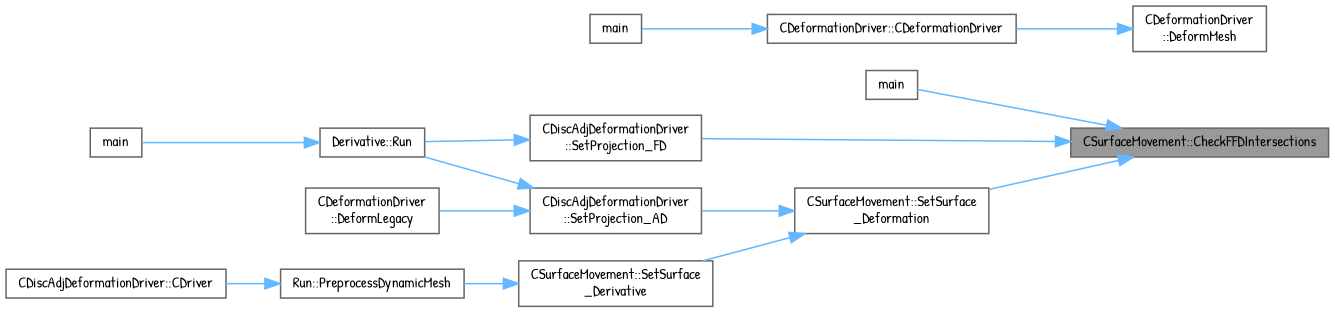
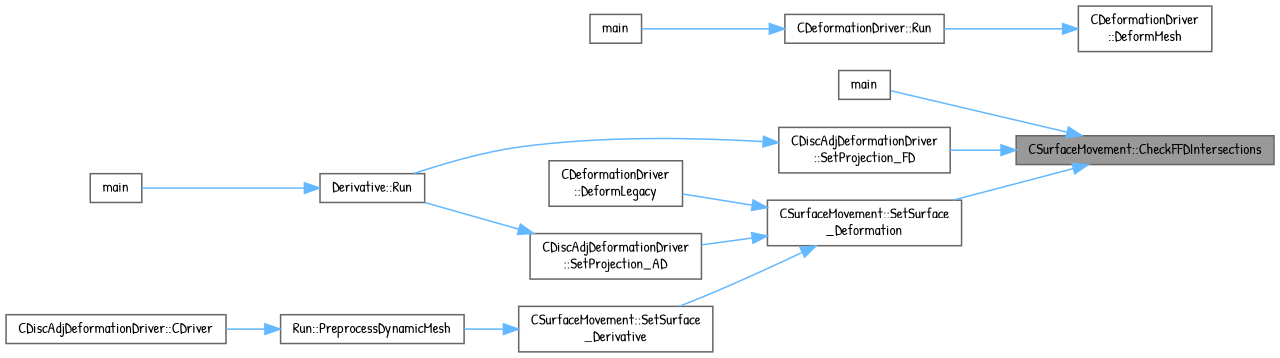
(892, 29) -> (864, 29)
(477, 211) -> (717, 200)
